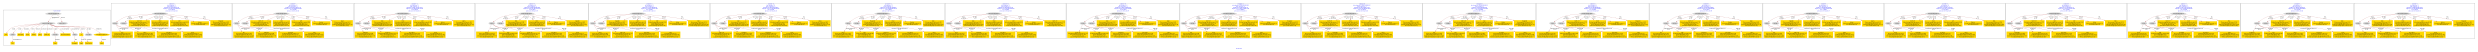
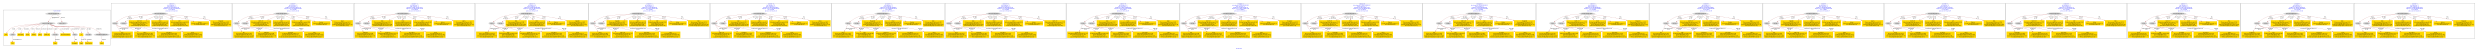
(102, 35) -> (102, 35)
